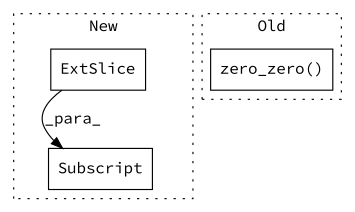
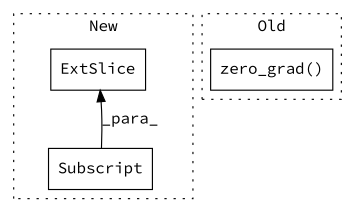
(272, 70) -> (272, 70)
(43, 114) -> (102, 125)
